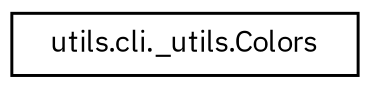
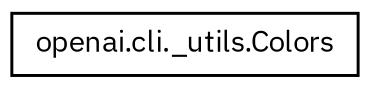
(185, 44) -> (185, 44)
